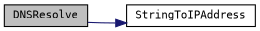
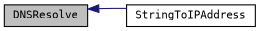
(102, 23) -> (113, 8)
